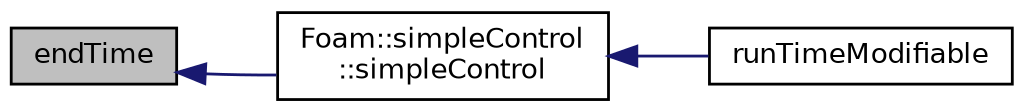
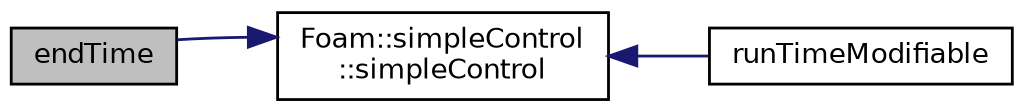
(241, 75) -> (213, 38)
